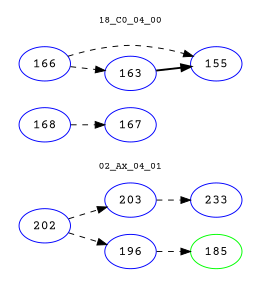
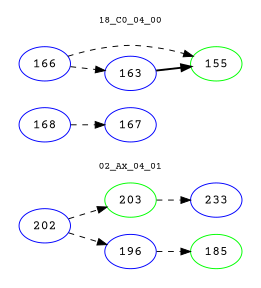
(216, 64) -> (216, 64)
(131, 200) -> (131, 200)
